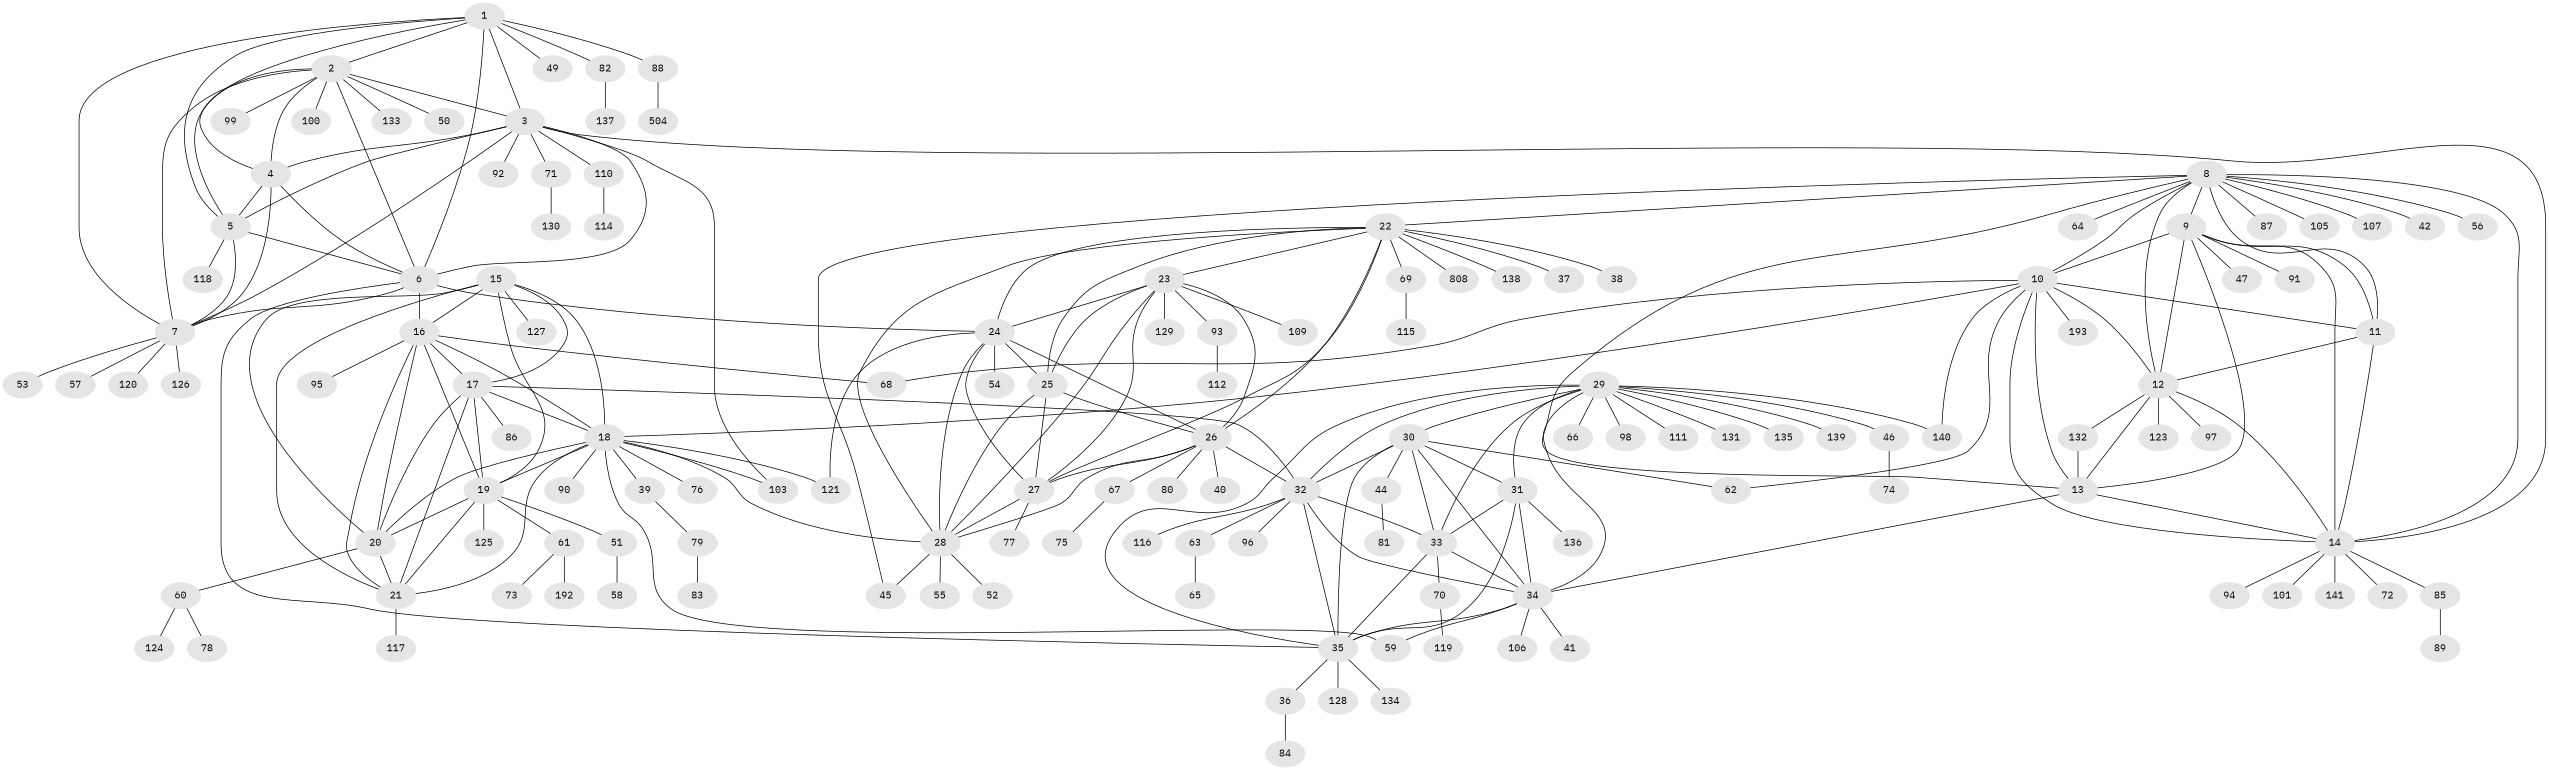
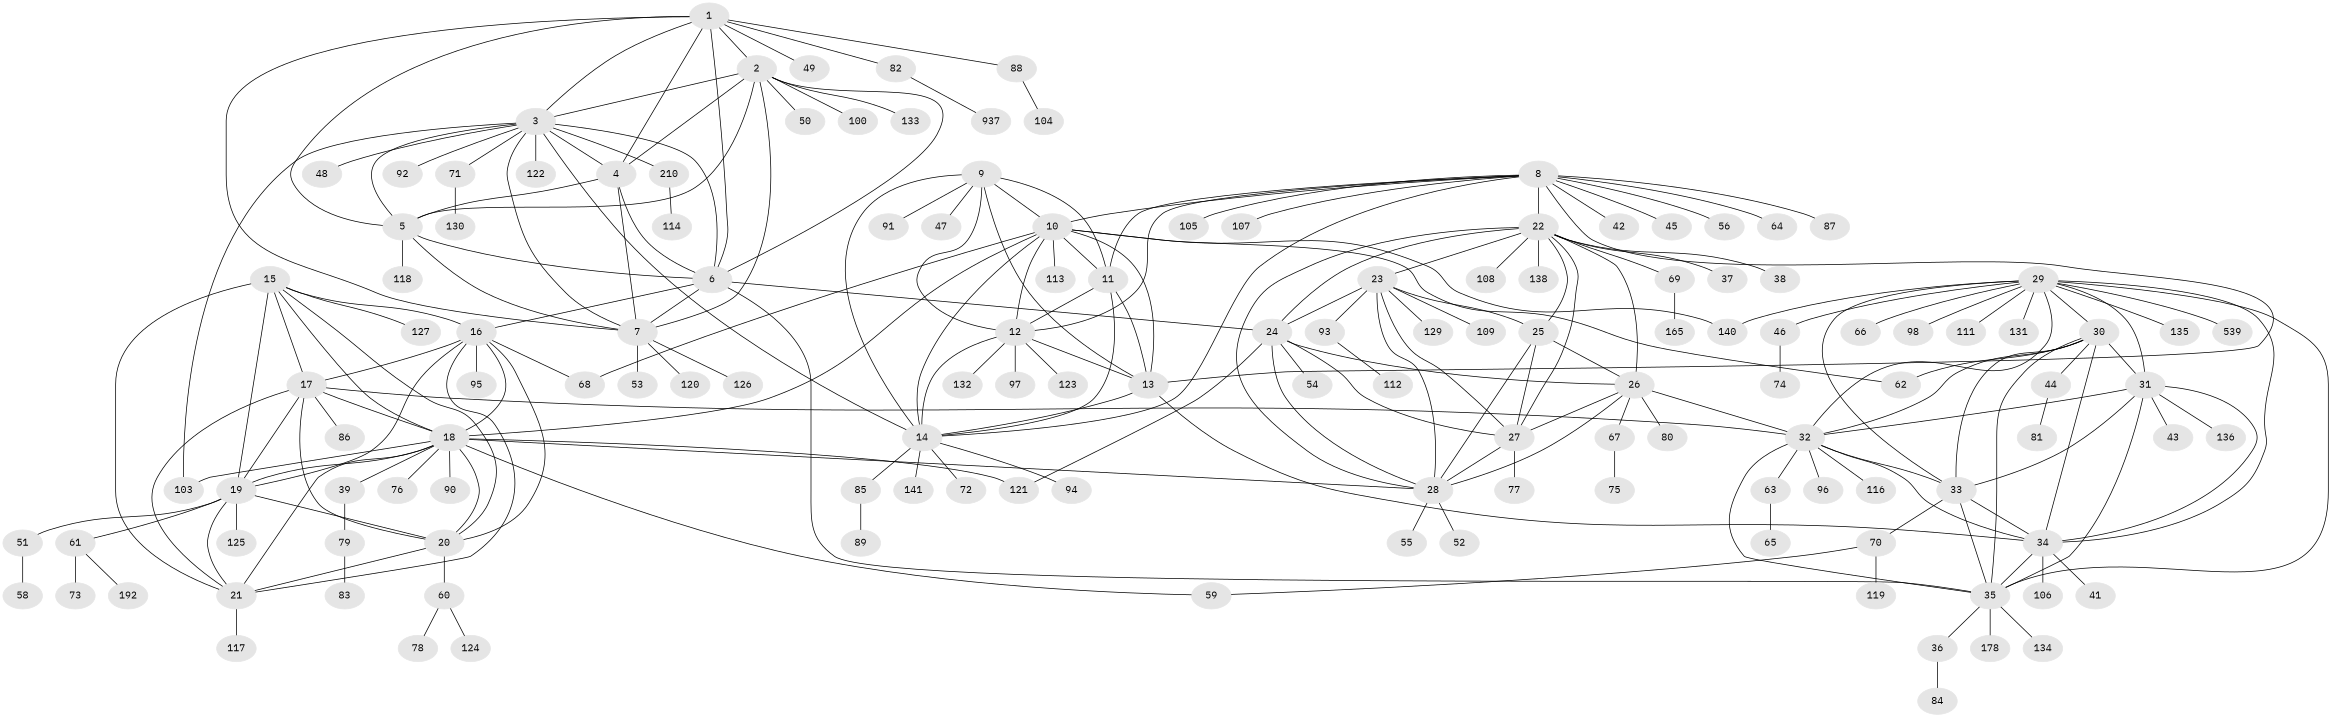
(231, 122) -> none
(605, 122) -> (991, 122)
(658, 122) -> (1044, 122)
none -> (322, 174)
none -> (536, 174)
(604, 174) -> (669, 174)
(2197, 201) -> none
(1459, 280) -> (1486, 280)
(1406, 332) -> (1675, 332)
(2078, 332) -> (1055, 280)
(1253, 340) -> none
(1021, 359) -> none
(75, 385) -> none
none -> (1976, 414)
(1836, 438) -> (2232, 332)
none -> (2173, 438)
(2078, 464) -> (1135, 330)
(1220, 490) -> none
(913, 569) -> none
(2282, 596) -> none
(1461, 621) -> (1576, 576)
(1338, 701) -> (1990, 649)
